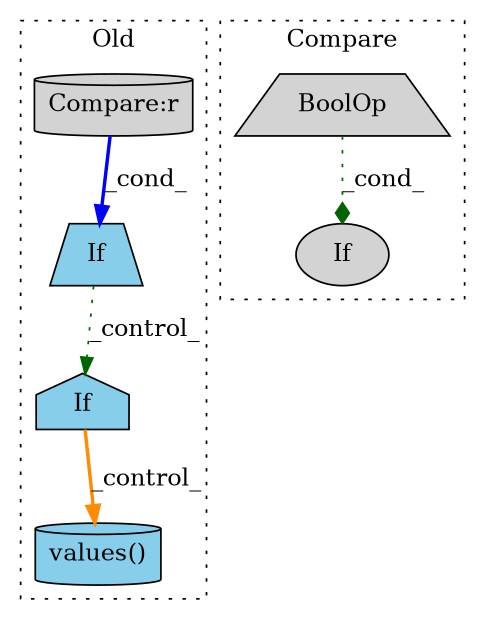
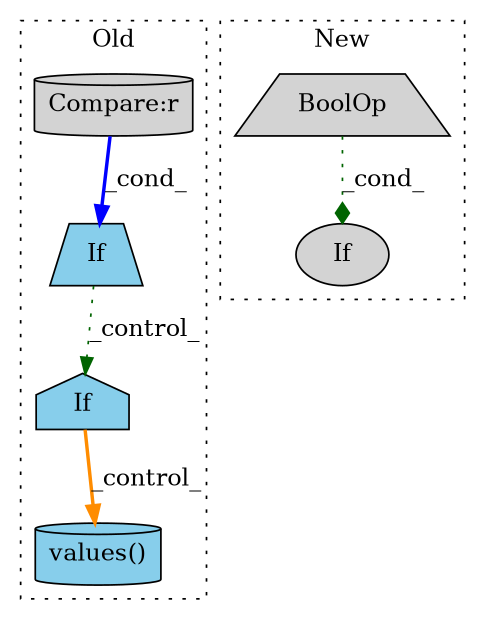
(342, 40) -> (342, 40)
